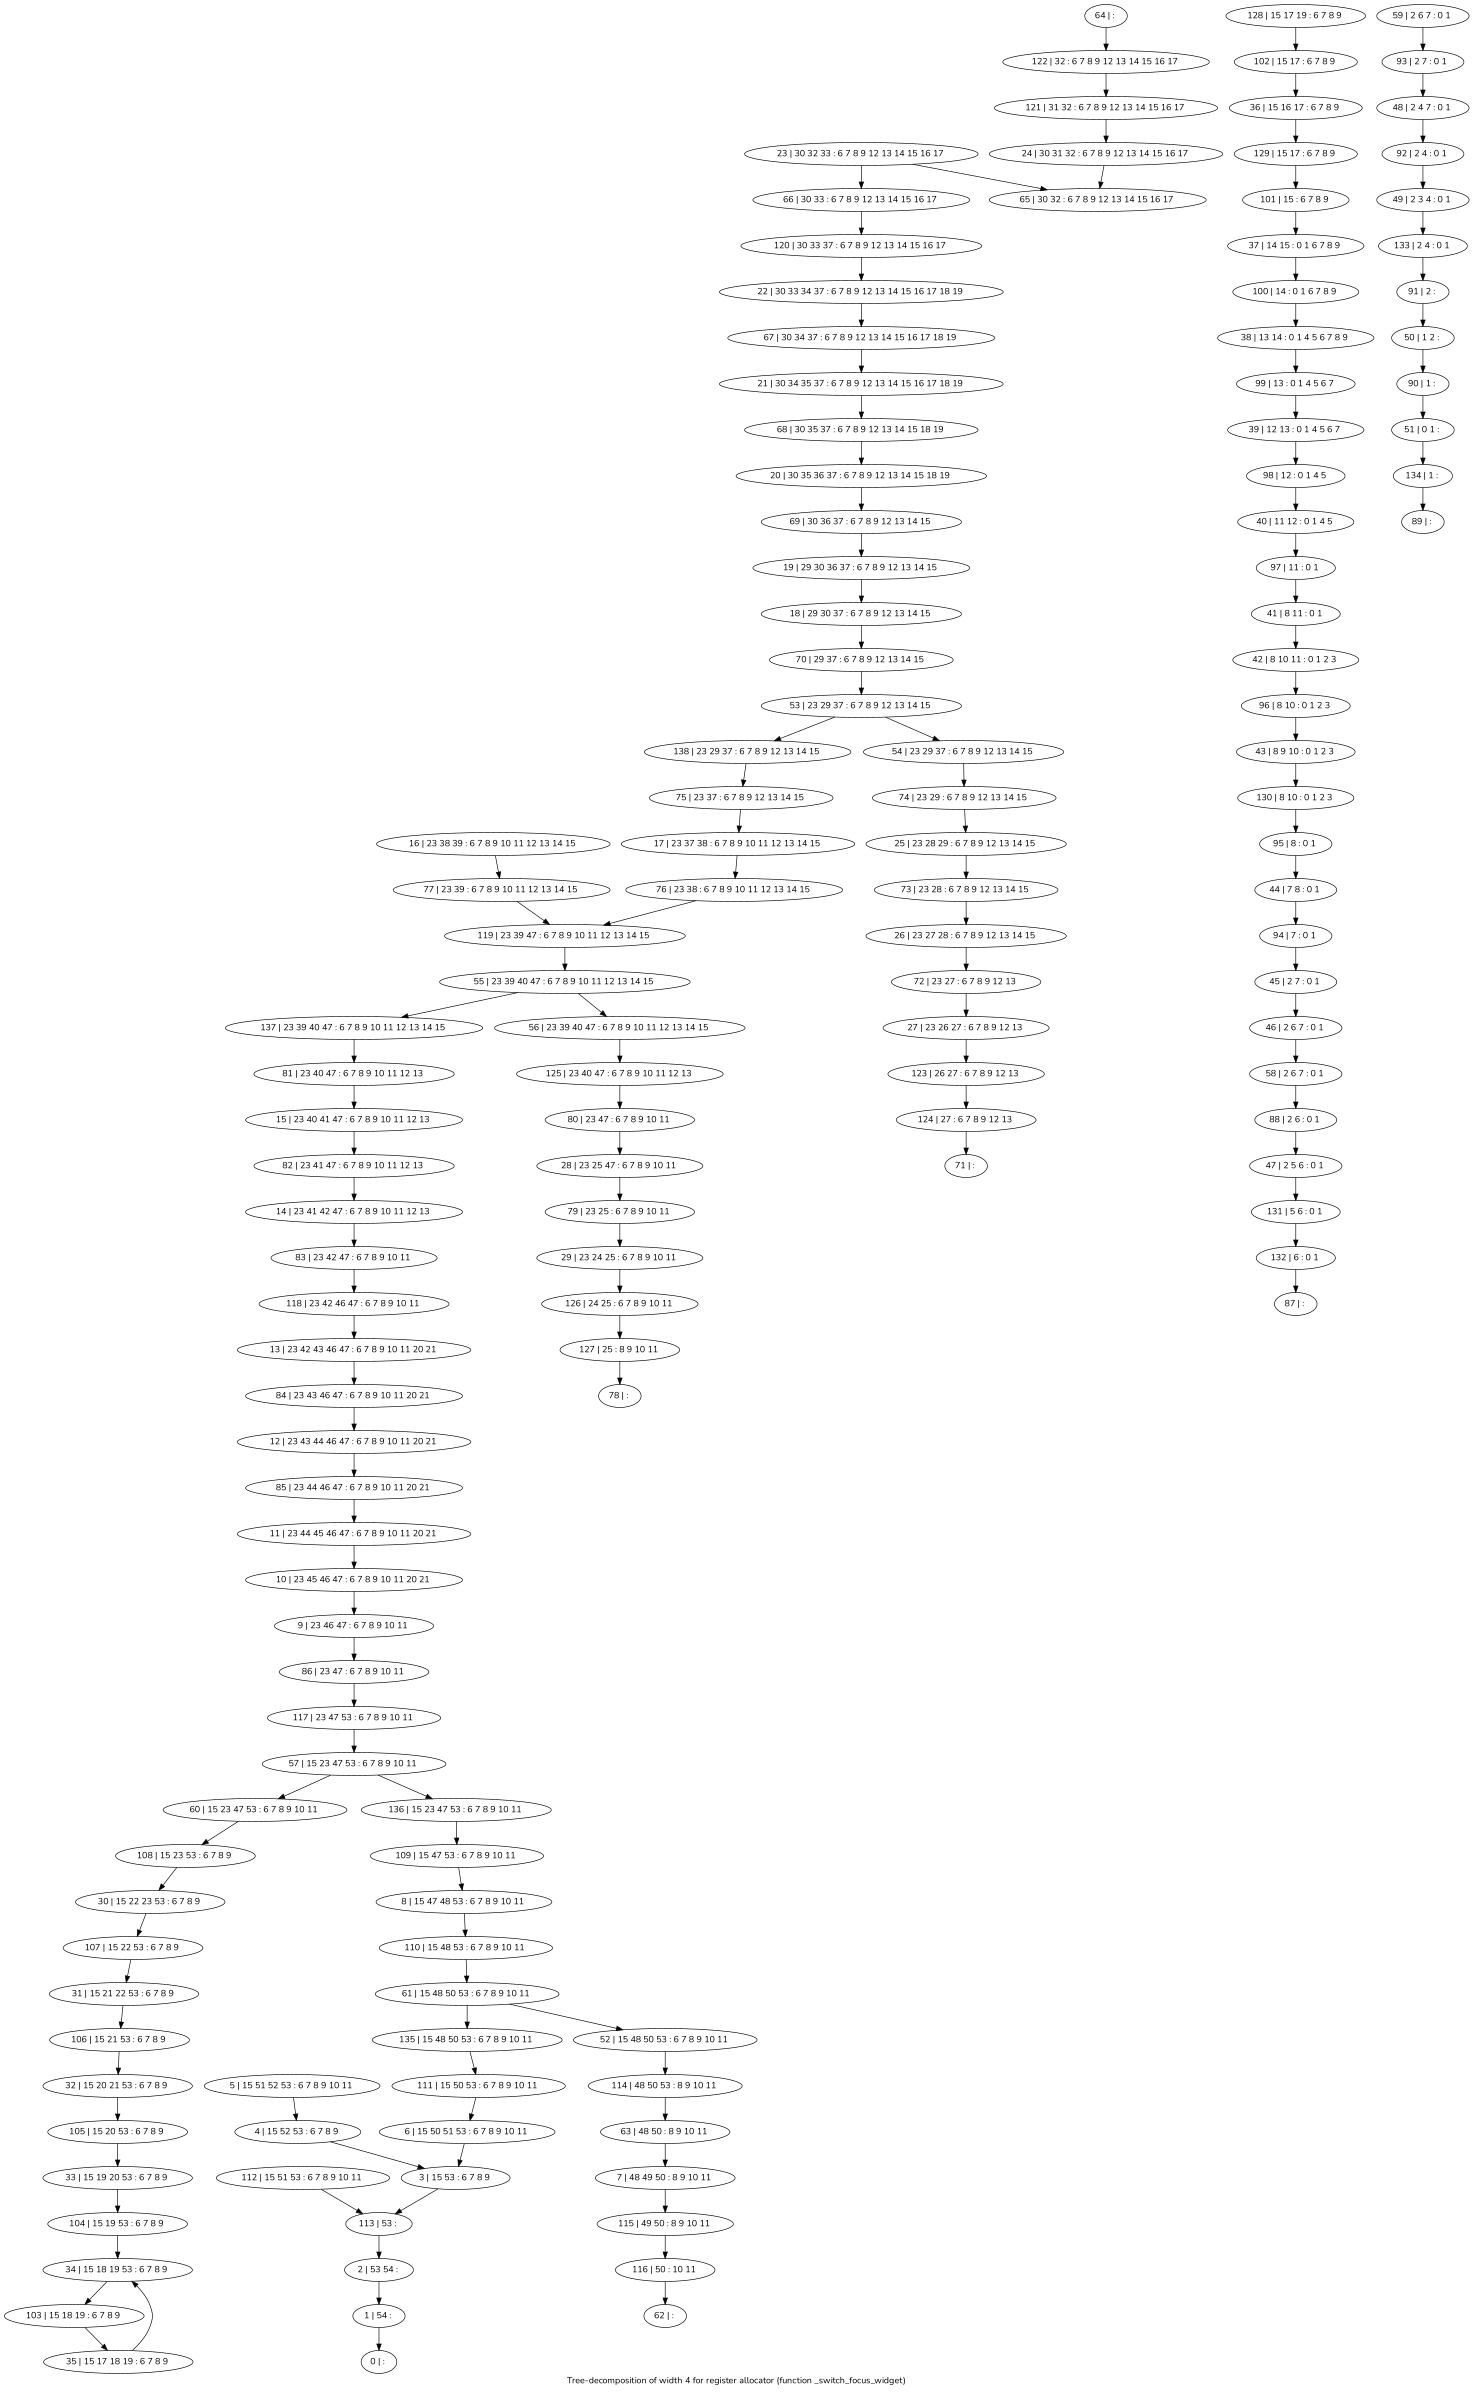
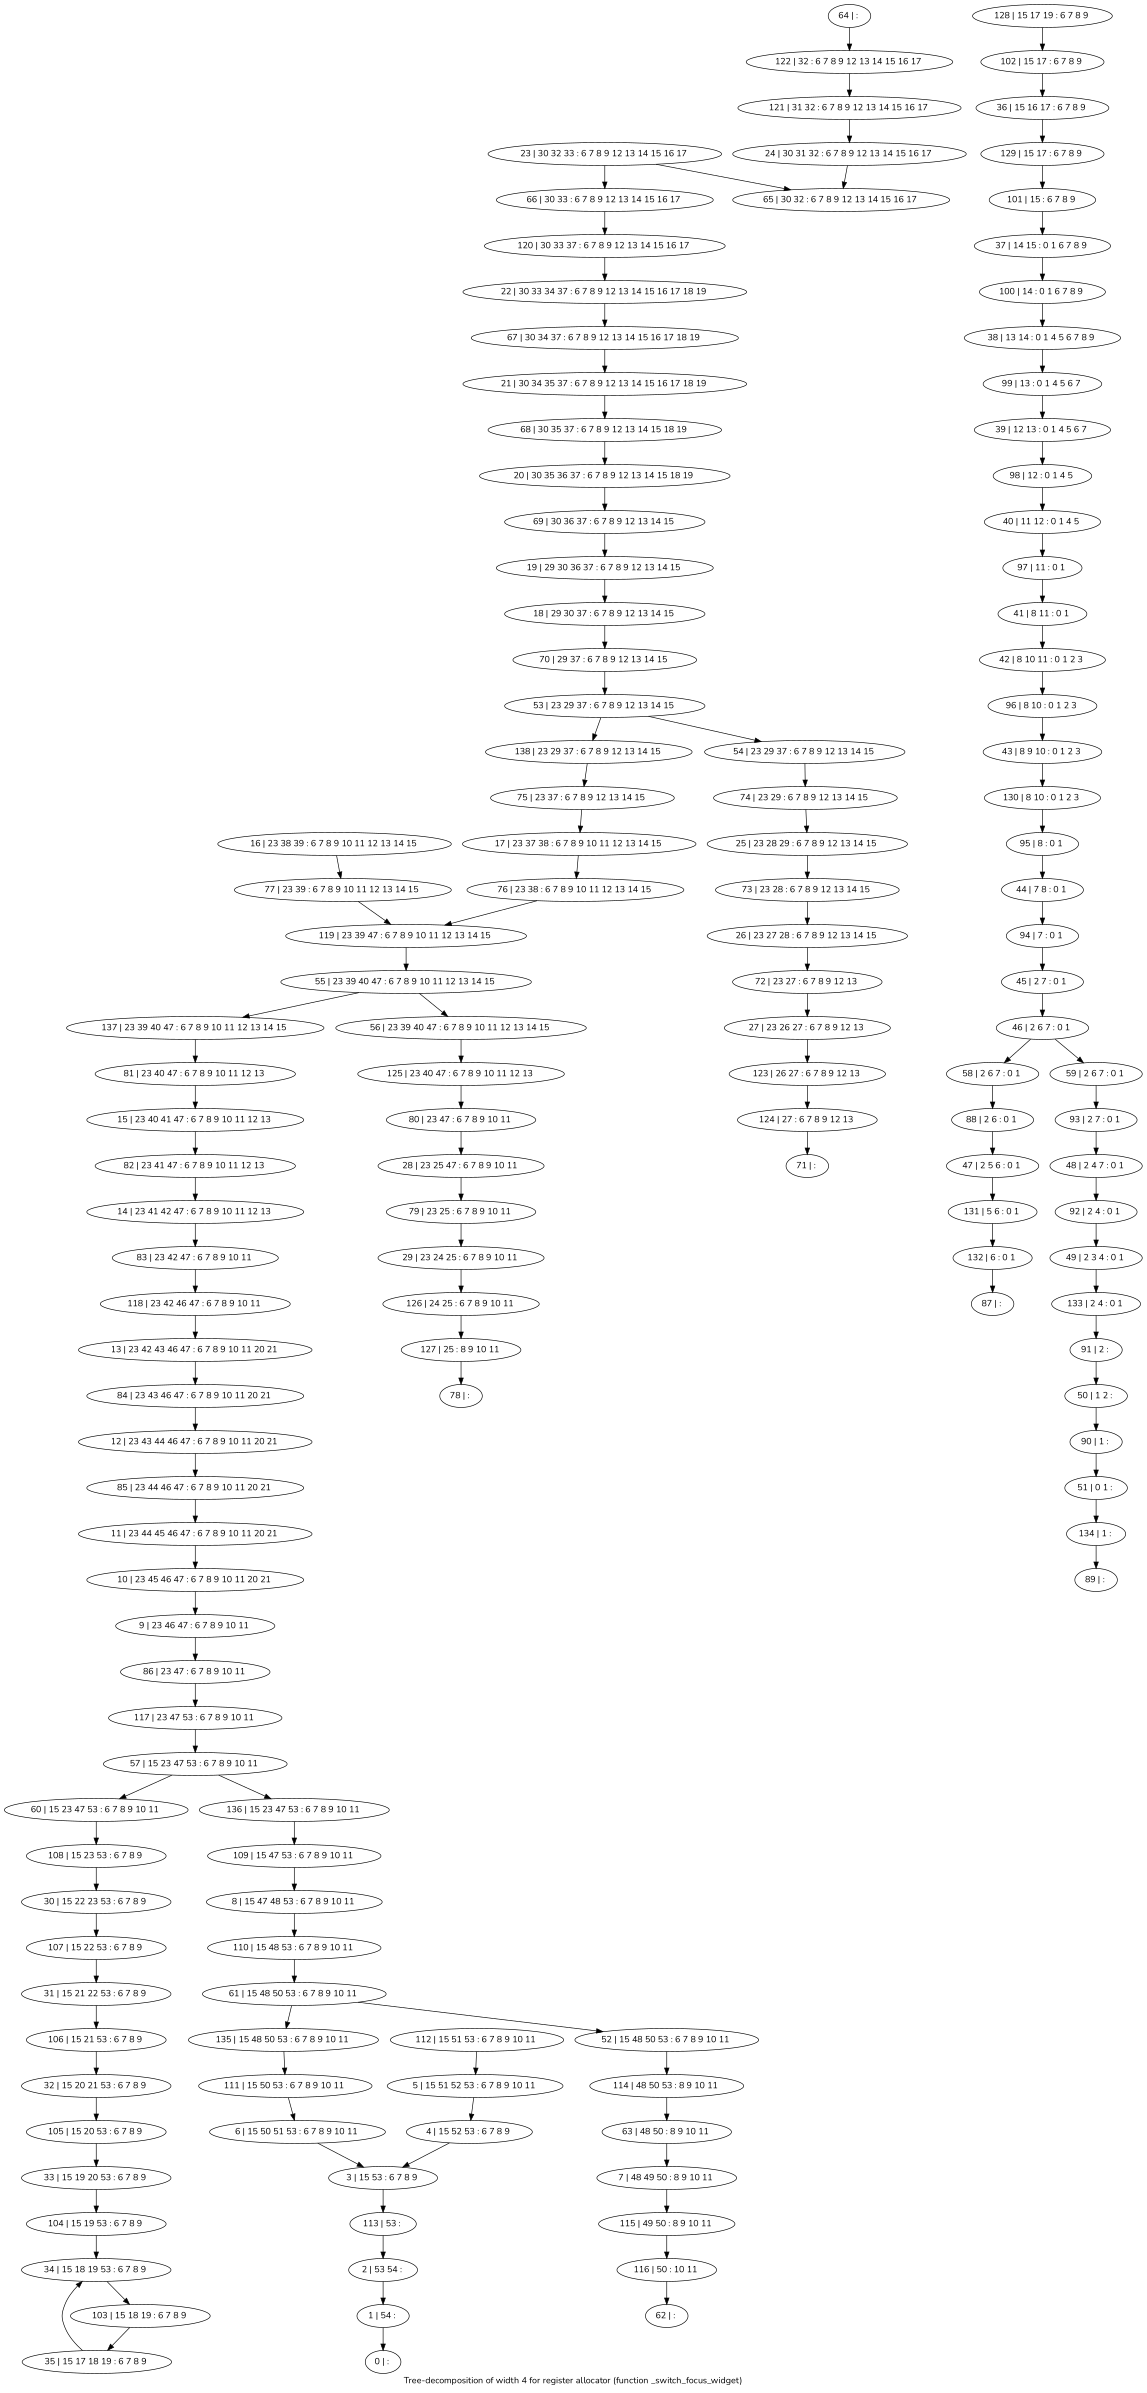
none -> (1067, 1049)
(339, 2200) -> (476, 2060)
